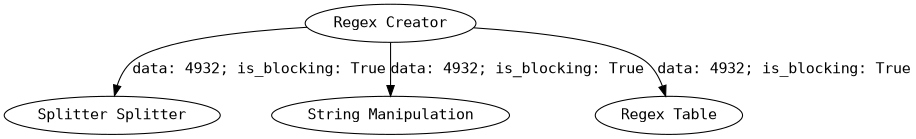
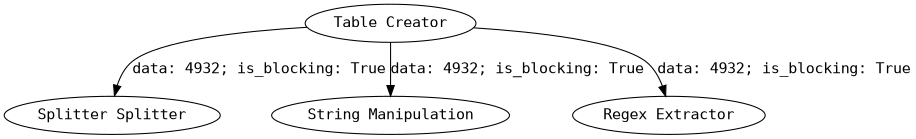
(391, 23) -> (391, 23)
(669, 115) -> (669, 115)
